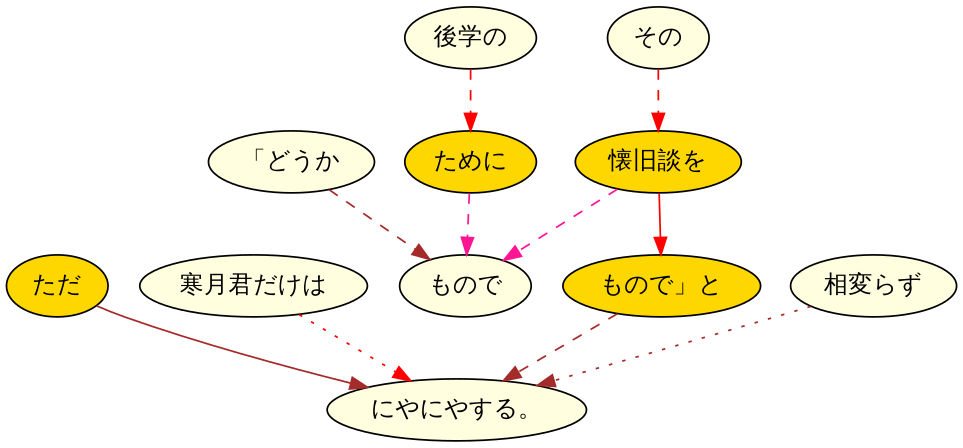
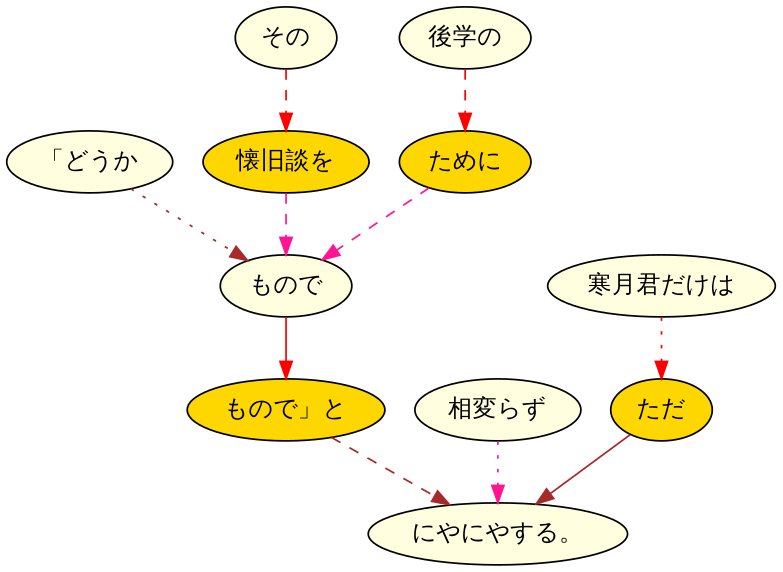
(660, 215) -> (286, 339)
(372, 220) -> (182, 220)
(347, 343) -> (662, 339)
(683, 344) -> (498, 463)
